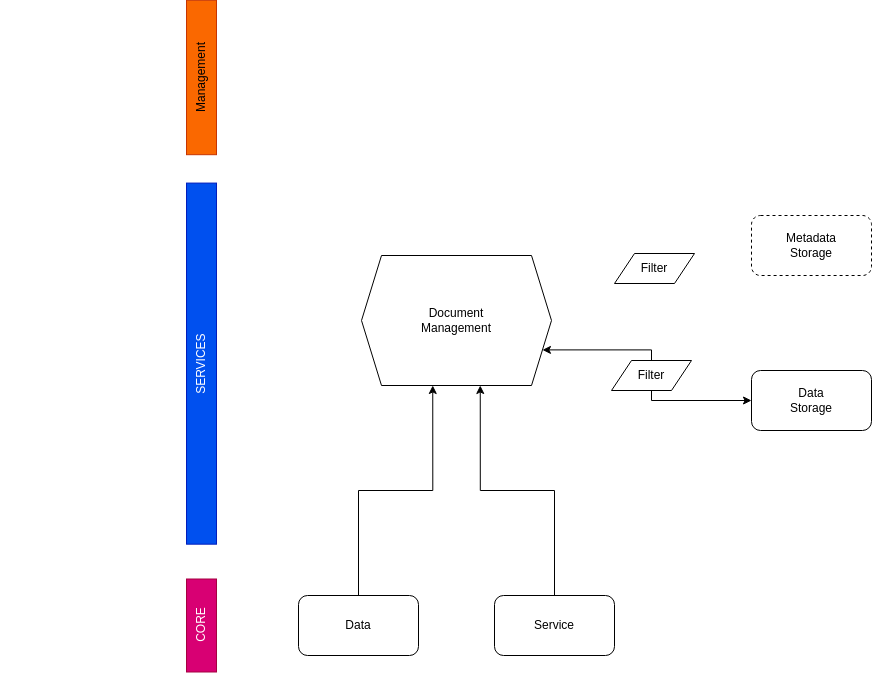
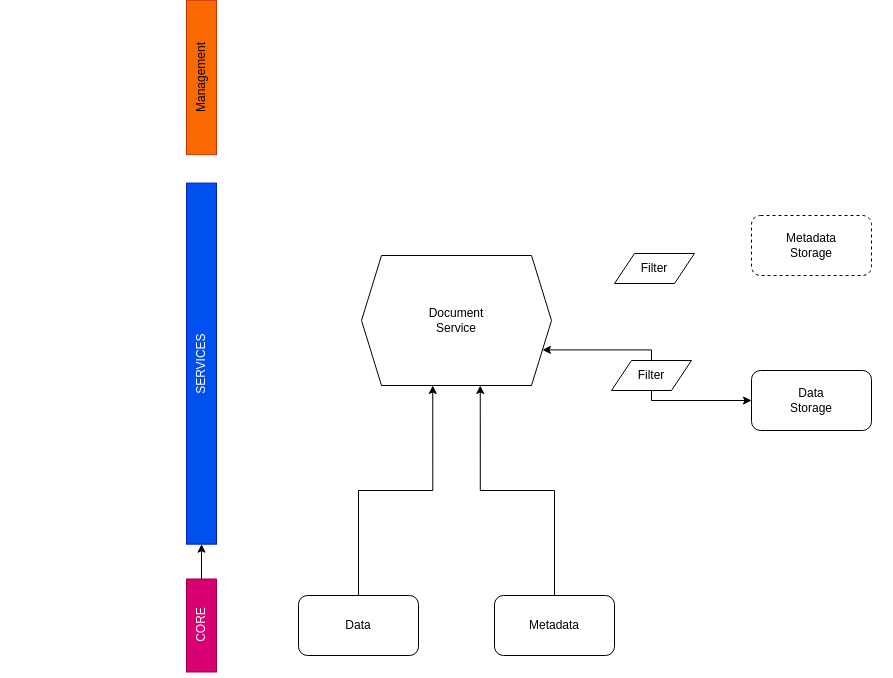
(457, 321) -> (457, 321)
none -> (202, 565)
(555, 626) -> (555, 626)
